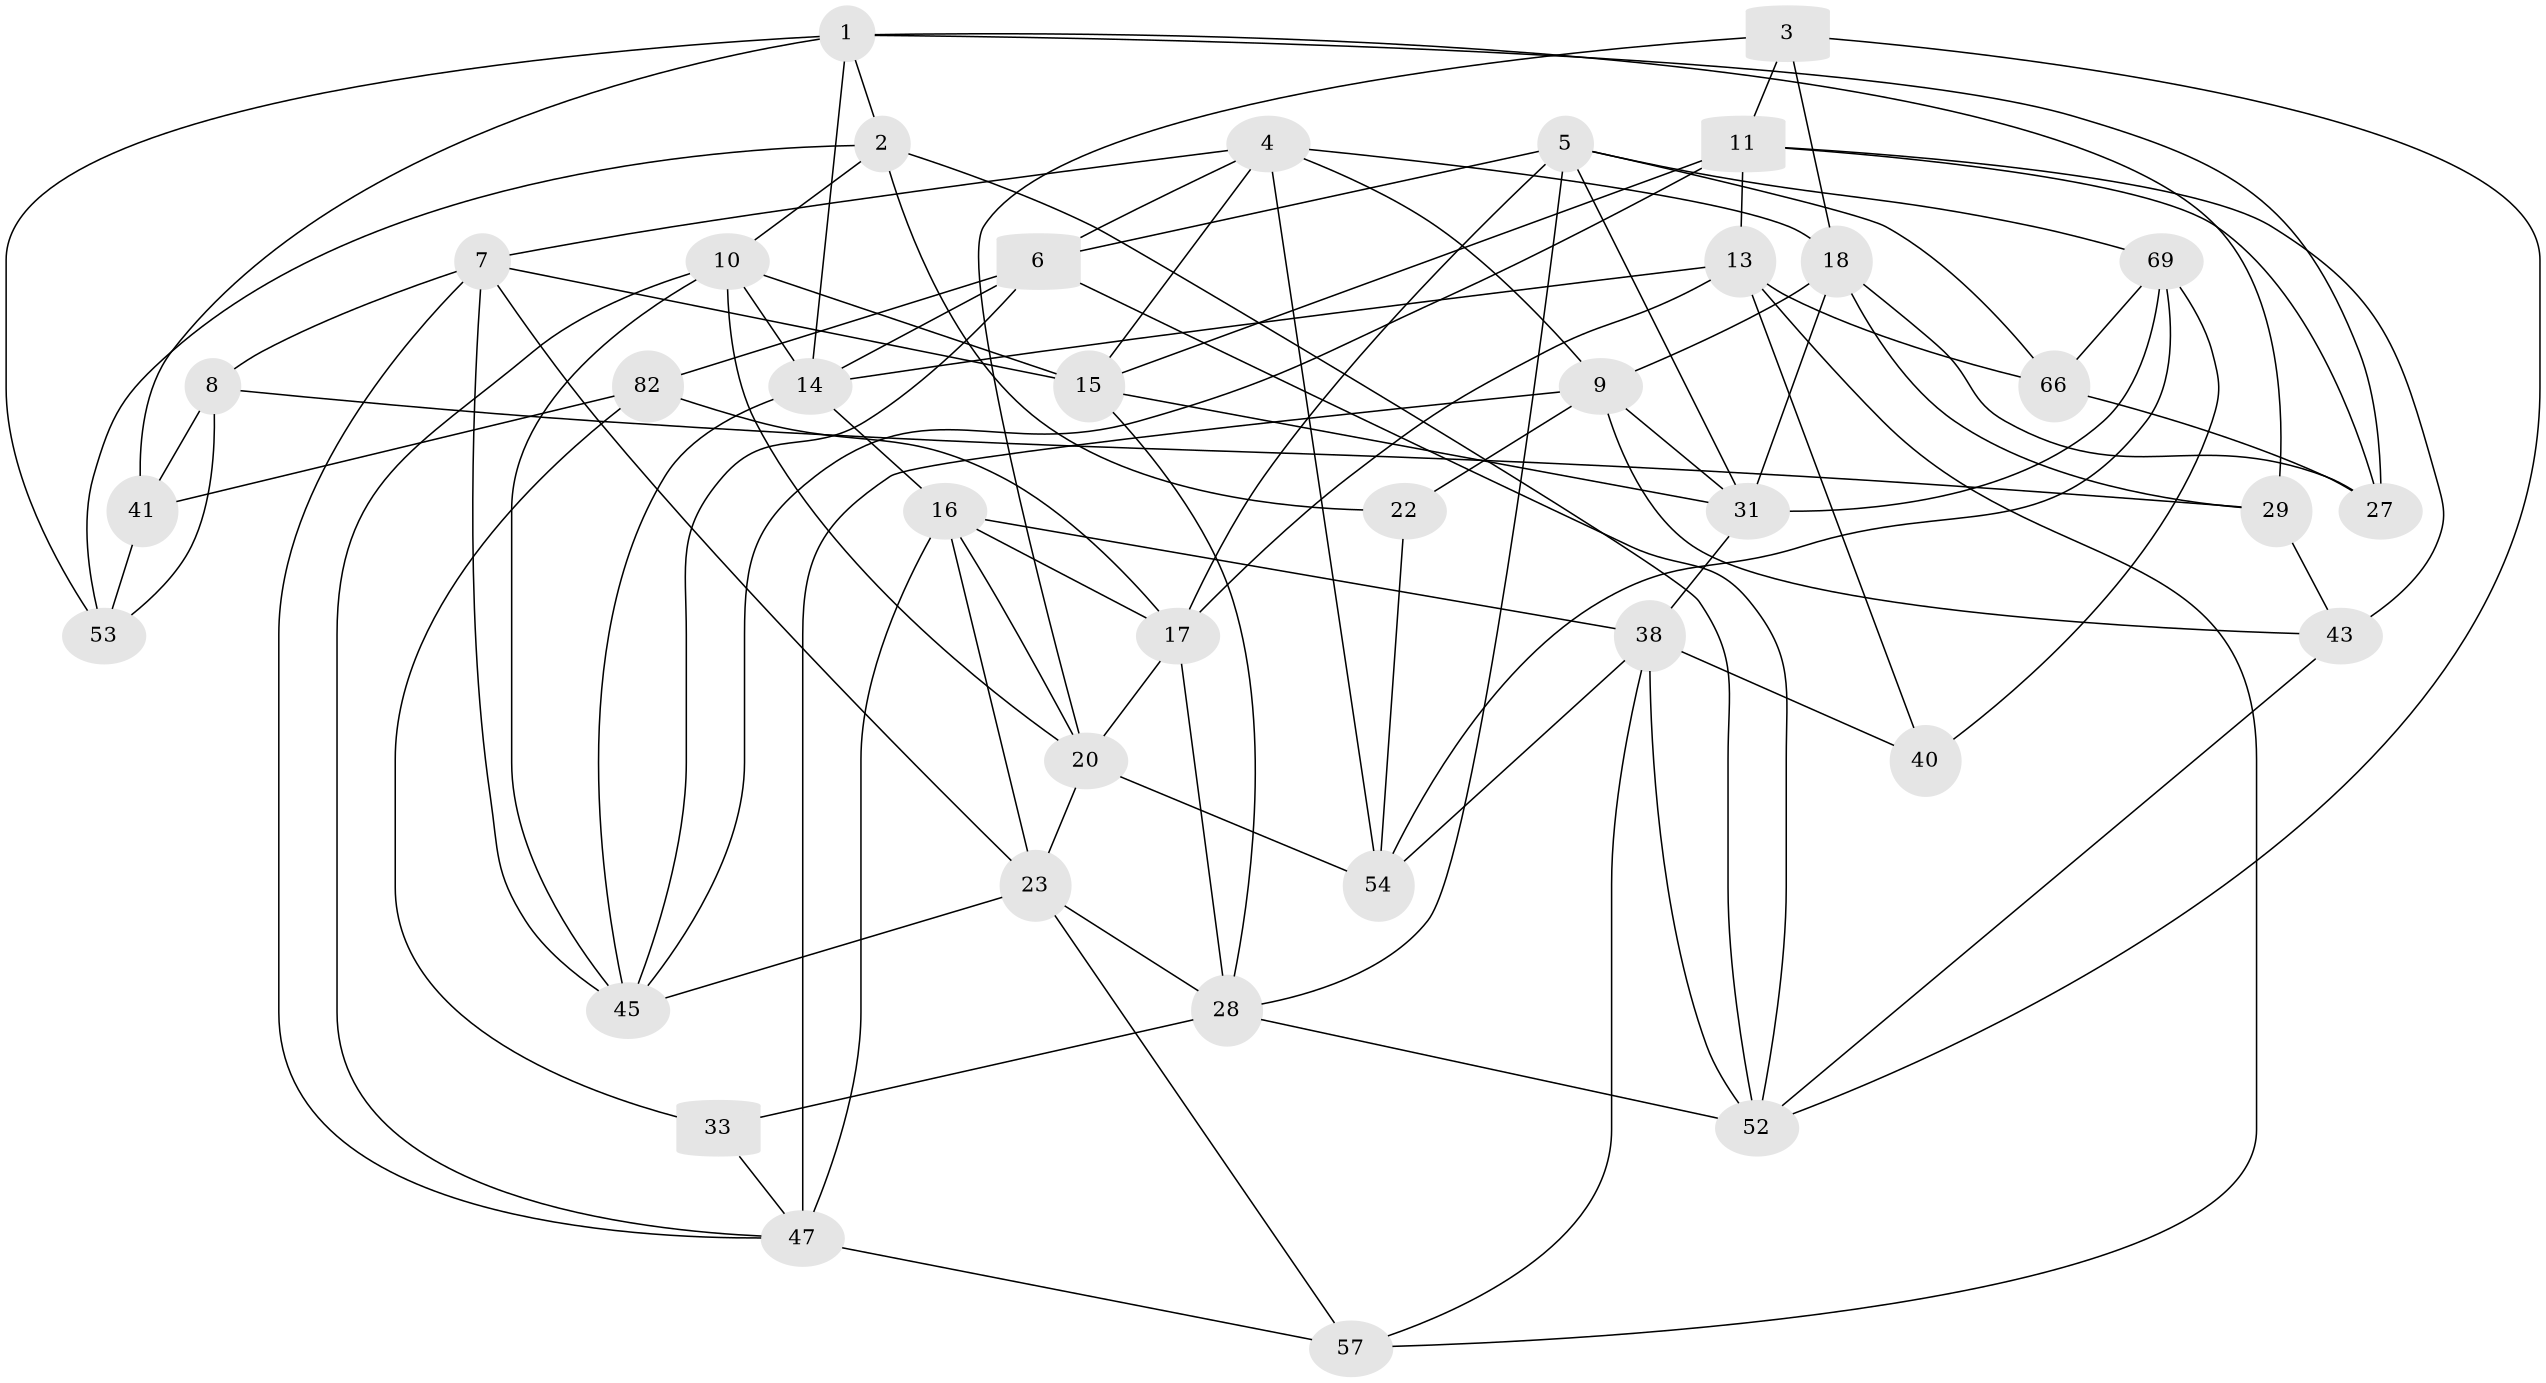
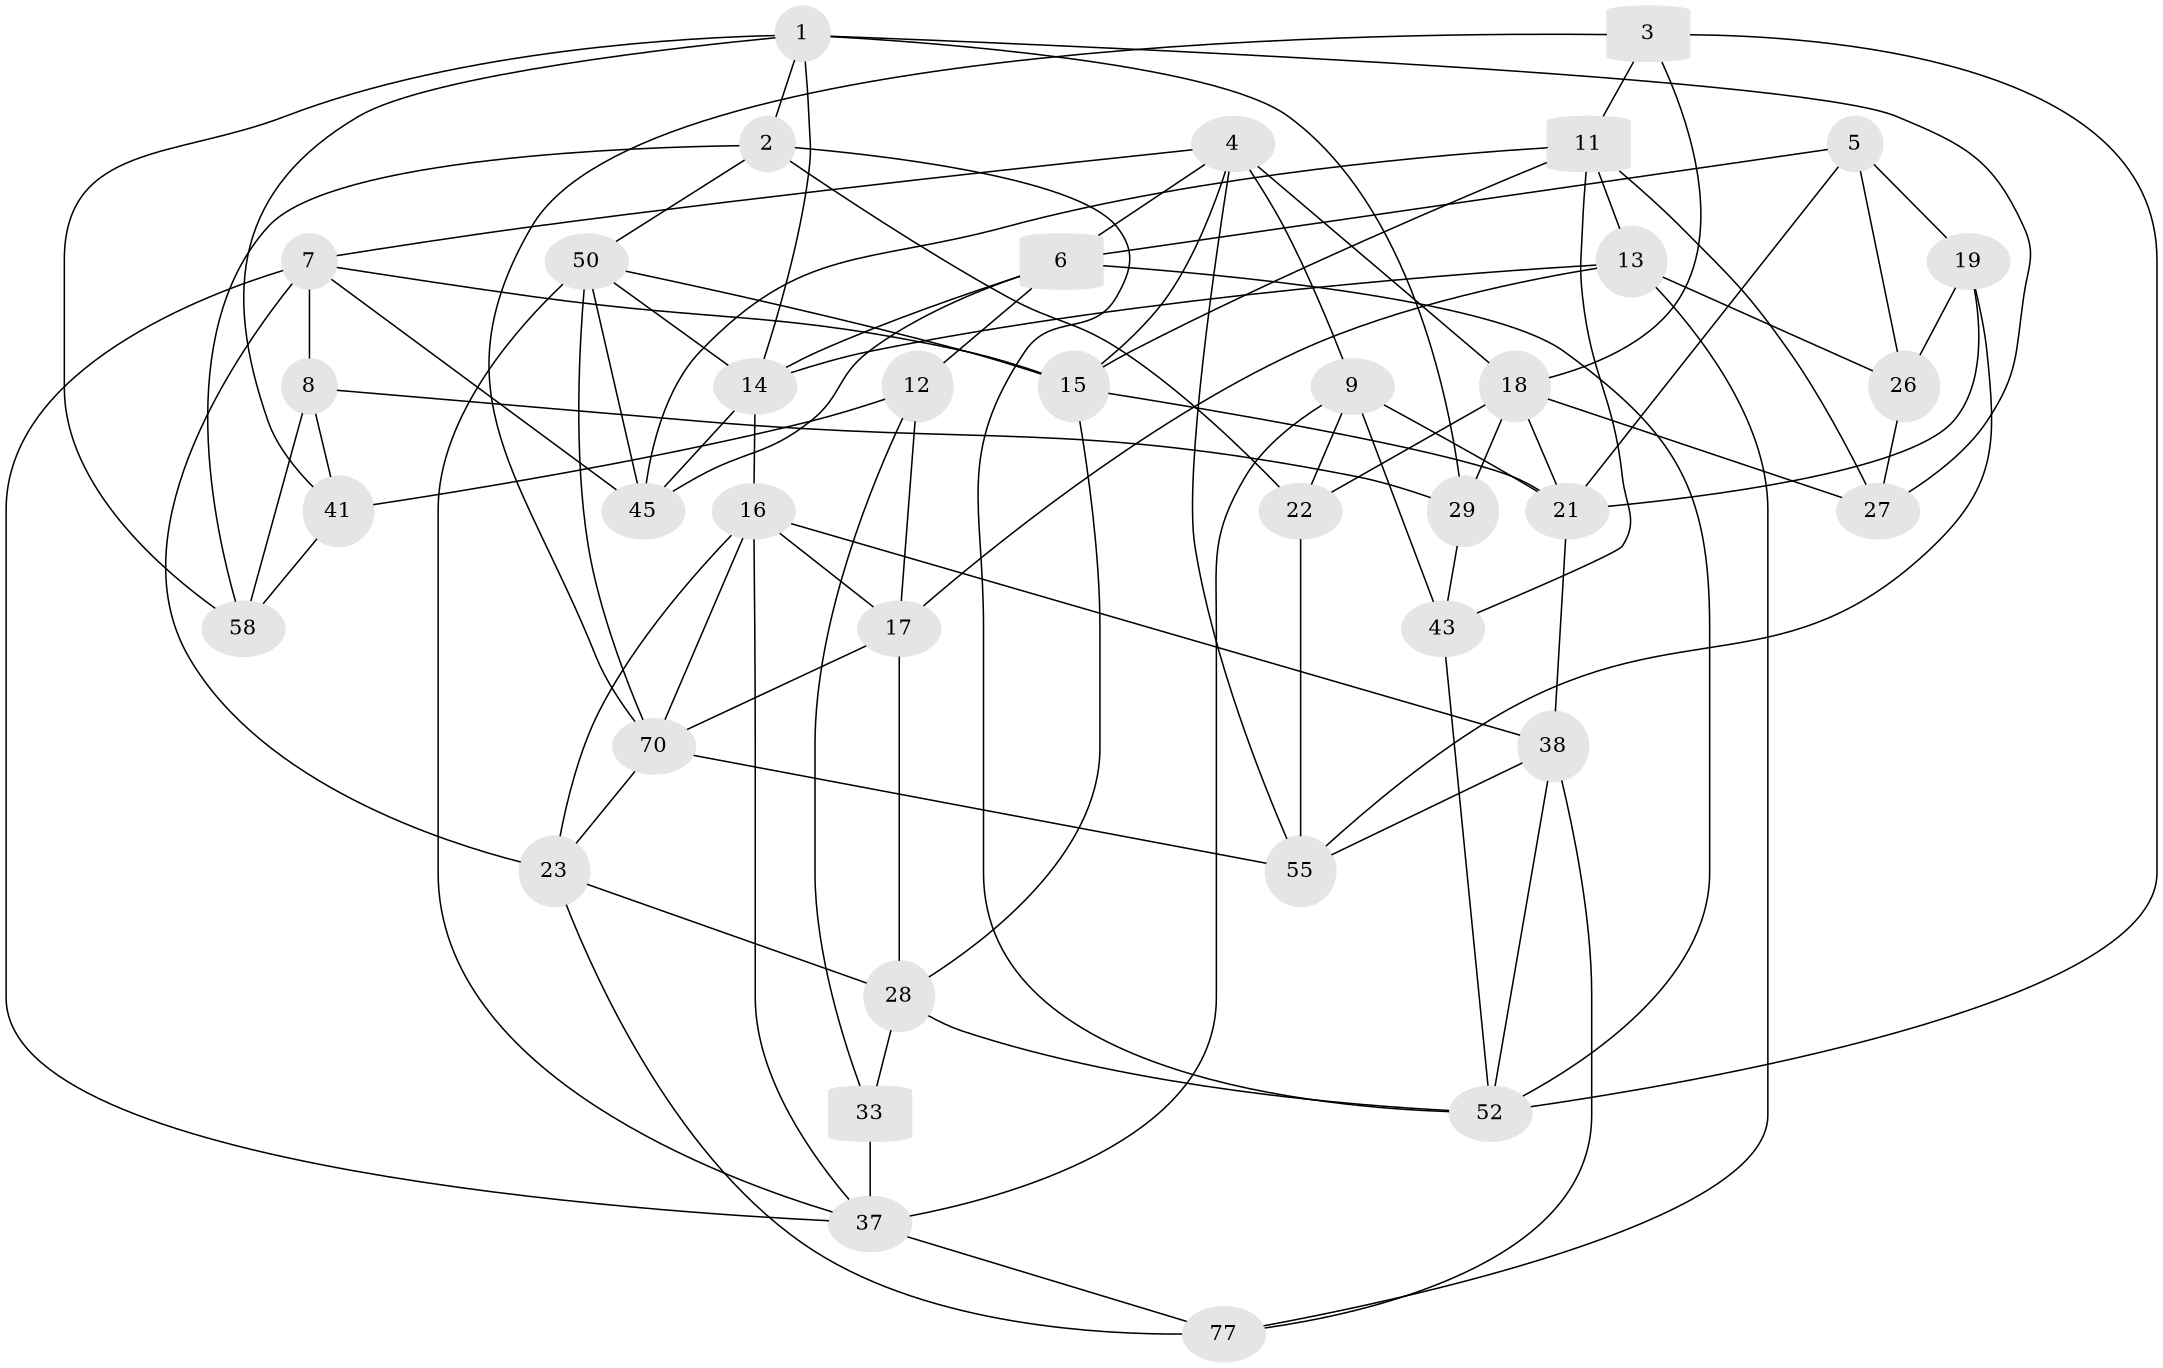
(728, 262) -> (587, 262)
(2162, 262) -> (1969, 262)
(1724, 331) -> (1424, 440)
(1356, 360) -> none
(648, 386) -> (918, 386)
(2054, 386) -> (1904, 386)
(1748, 511) -> (1567, 511)
(104, 636) -> (244, 629)
(1495, 643) -> none
(1086, 761) -> (654, 746)
(1926, 761) -> none
(1379, 886) -> (1301, 871)
(834, 948) -> none
(803, 1239) -> (870, 1224)
(1351, 1349) -> (1224, 1334)
